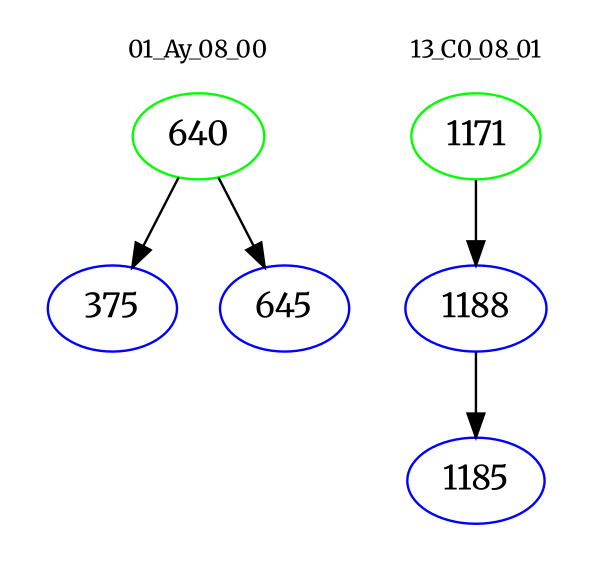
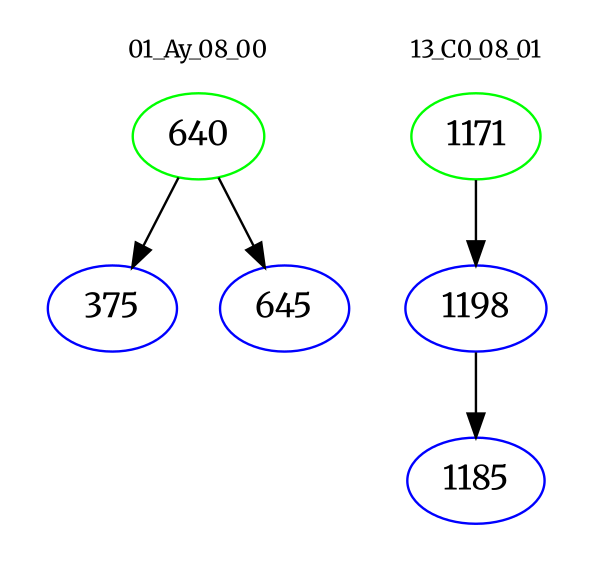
(476, 309) -> (476, 309)
